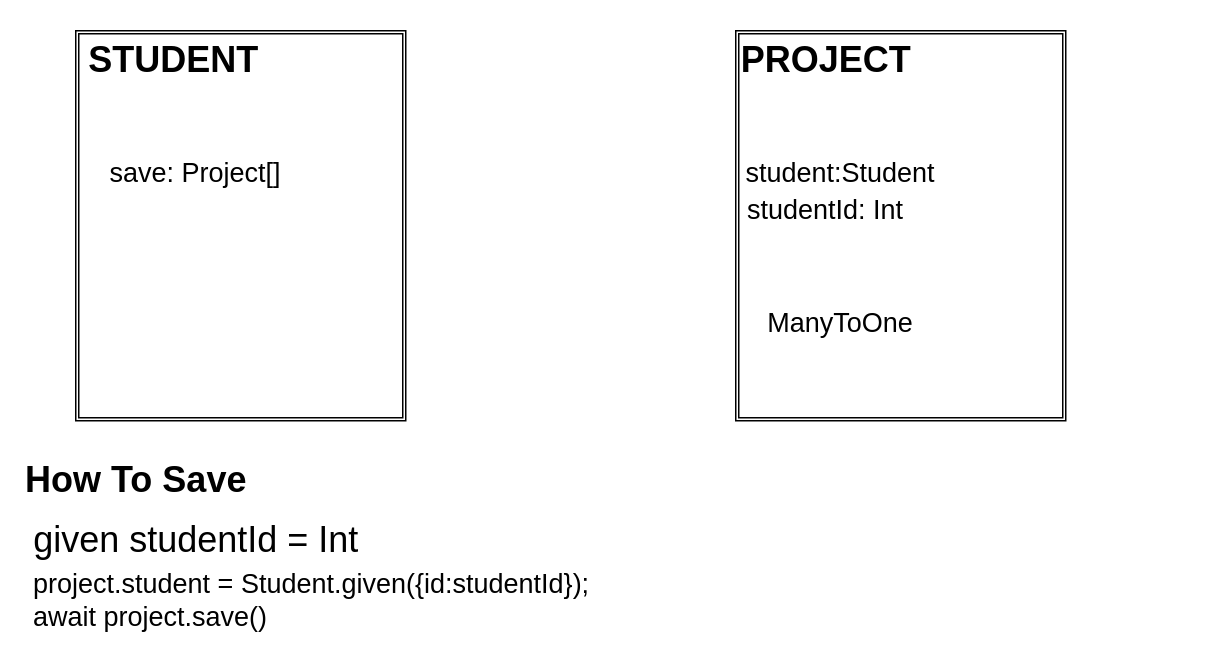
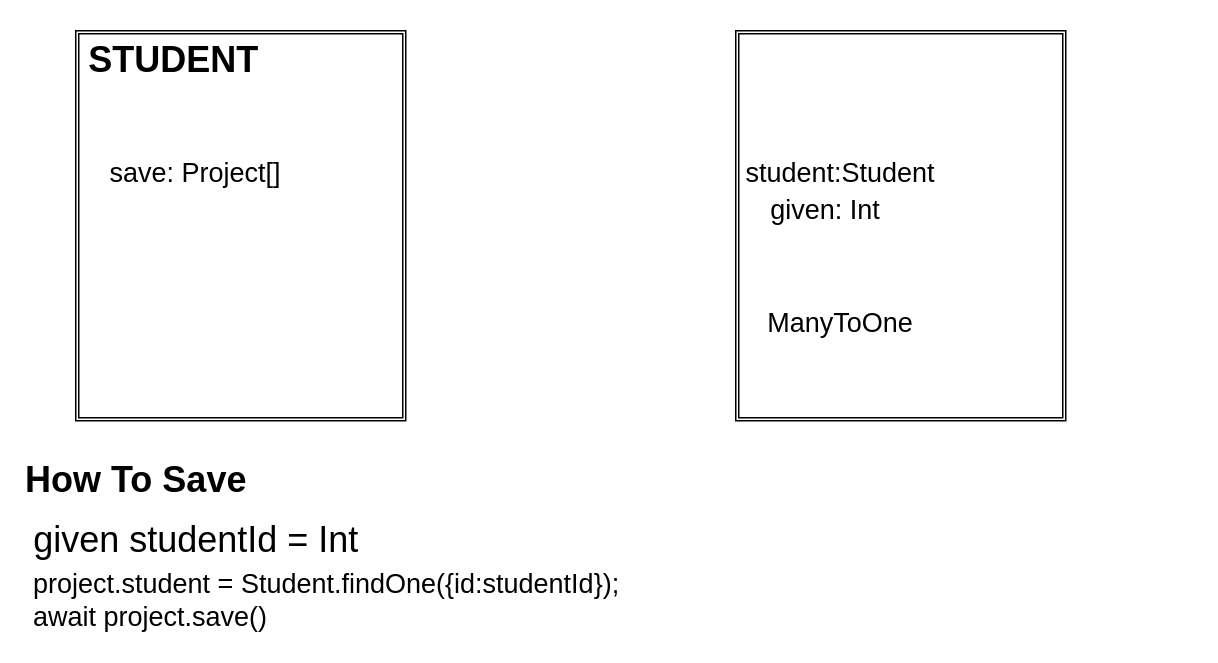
(826, 61) -> none
(826, 211) -> (826, 211)
(369, 601) -> (384, 601)
